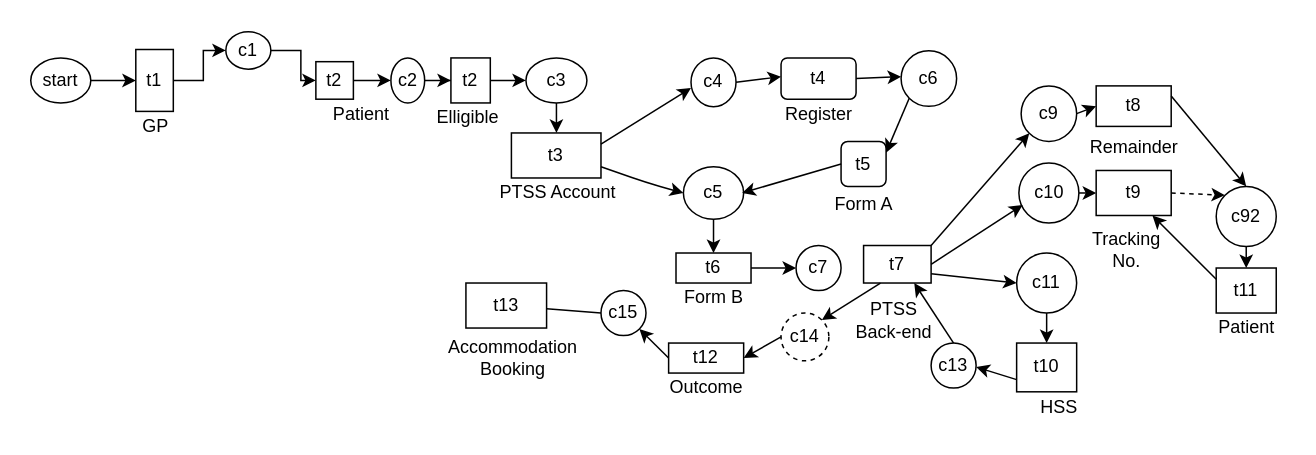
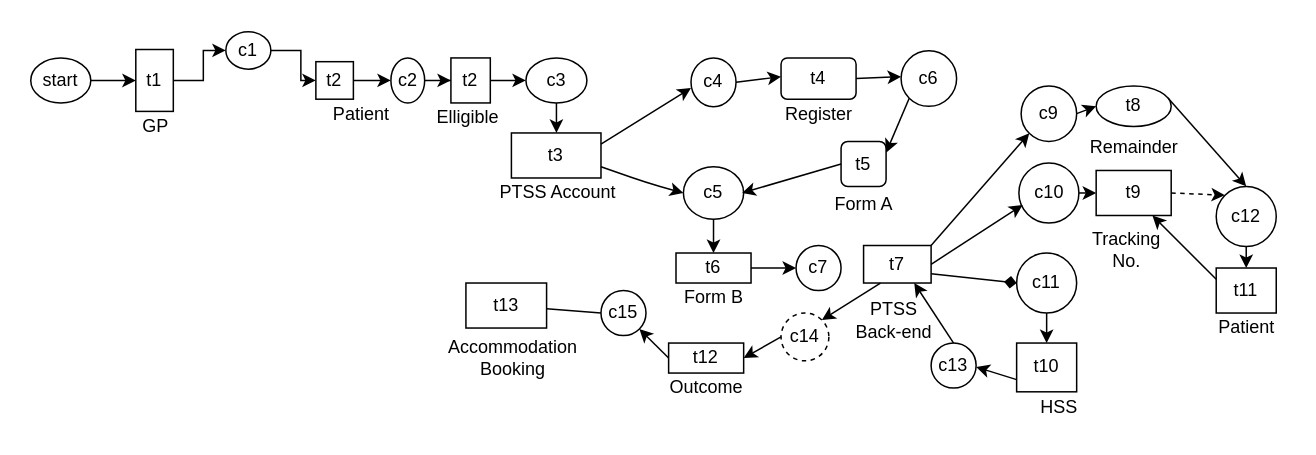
(1133, 106) -> (1133, 106)
(1246, 217) -> (1246, 217)
(1005, 281) -> (1004, 281)
